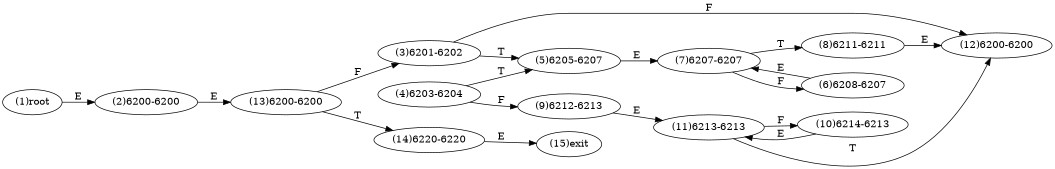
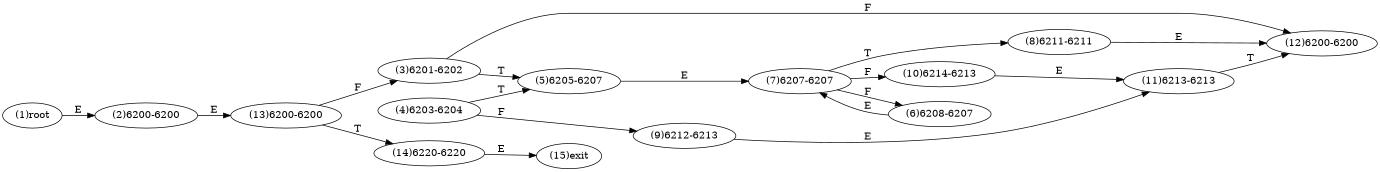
(777, 126) -> (864, 78)
